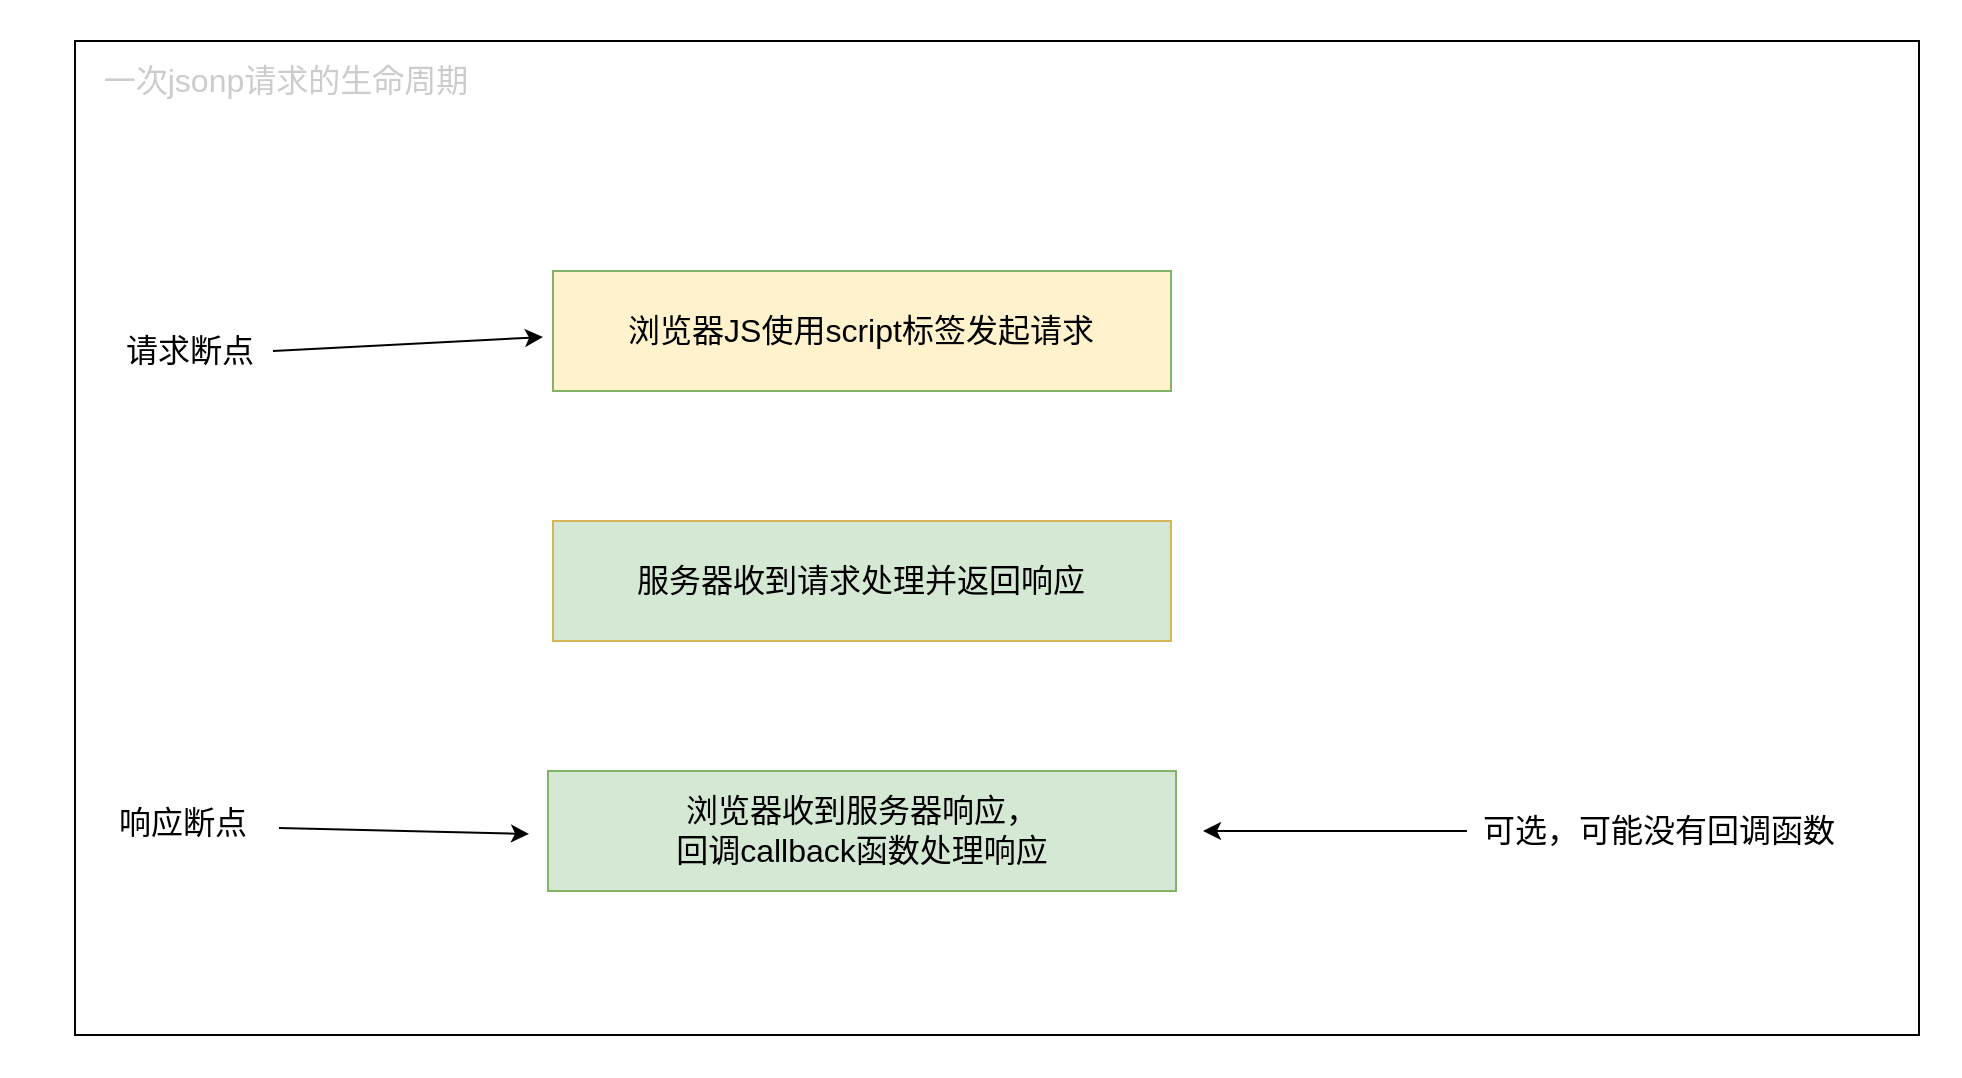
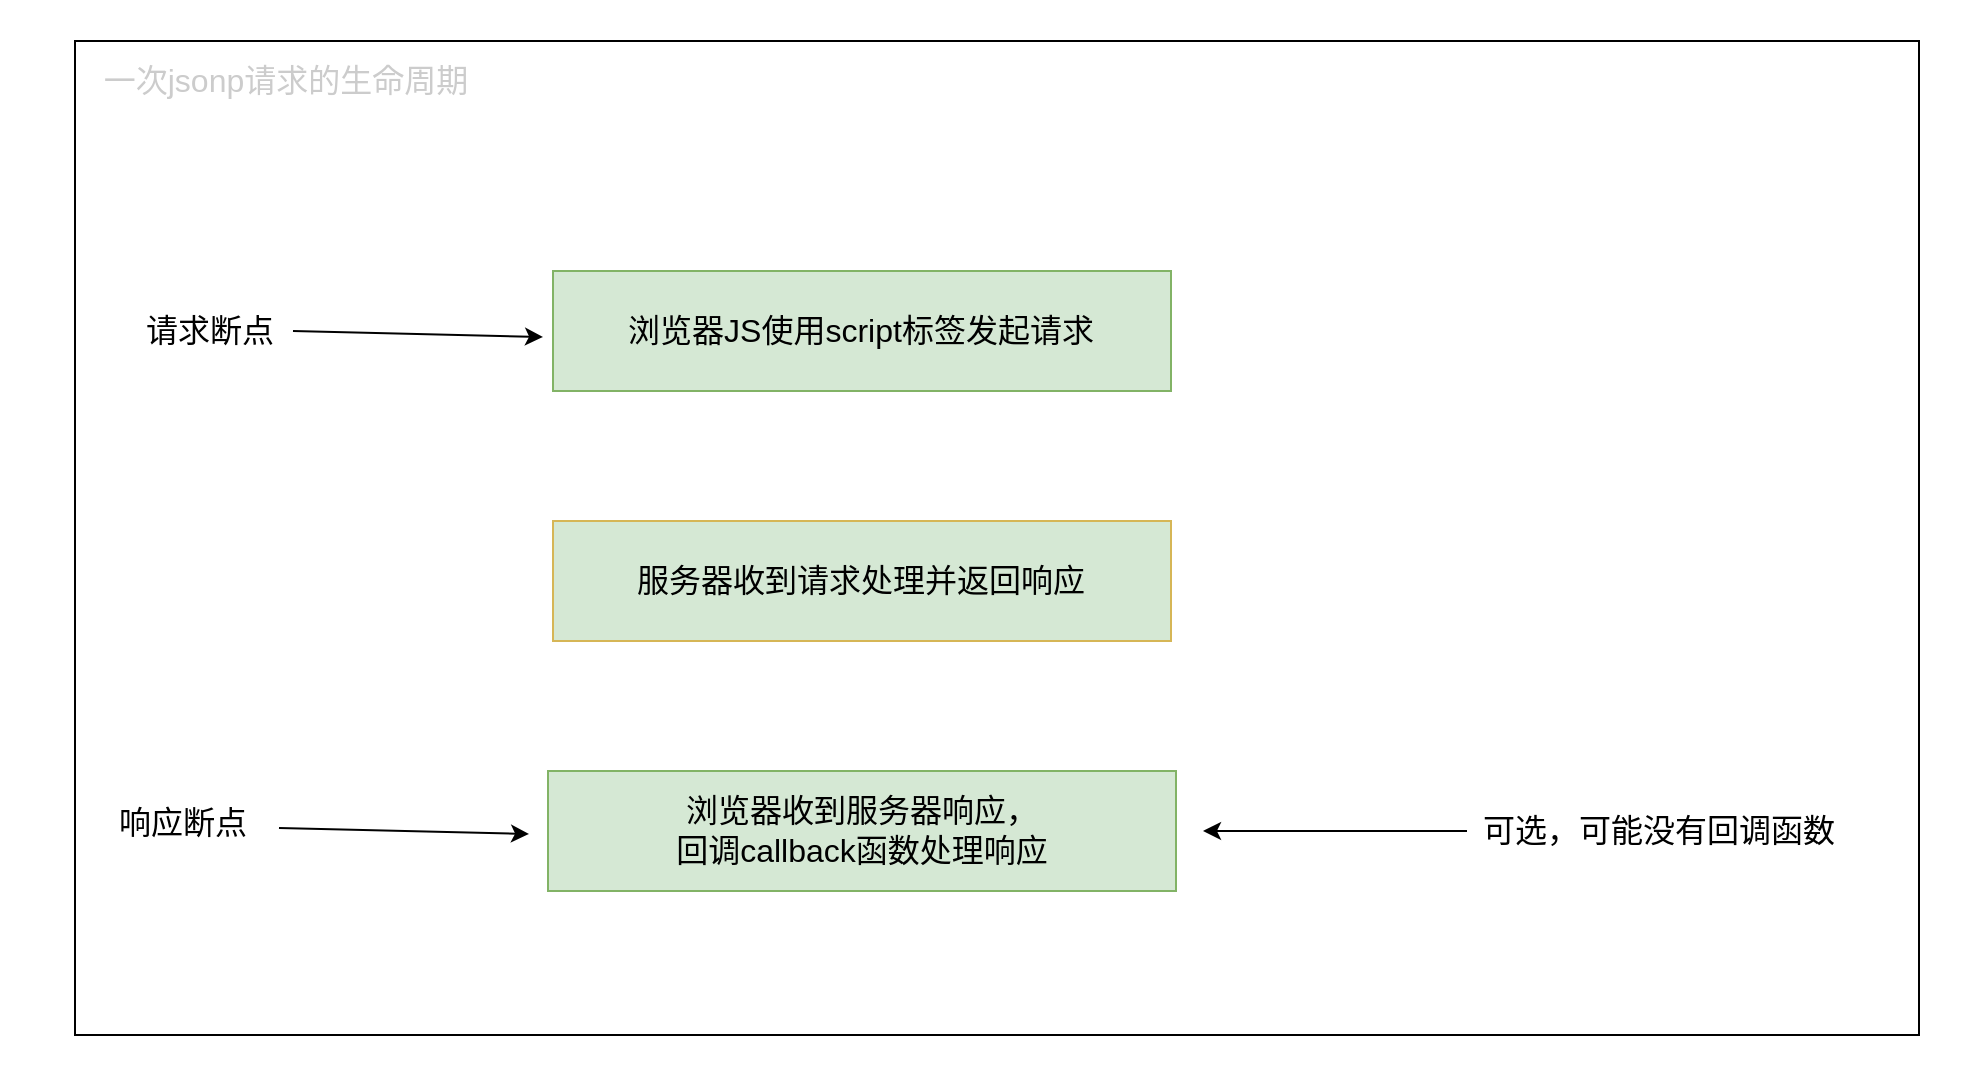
(862, 331) -> (862, 331)
(191, 351) -> (211, 331)
